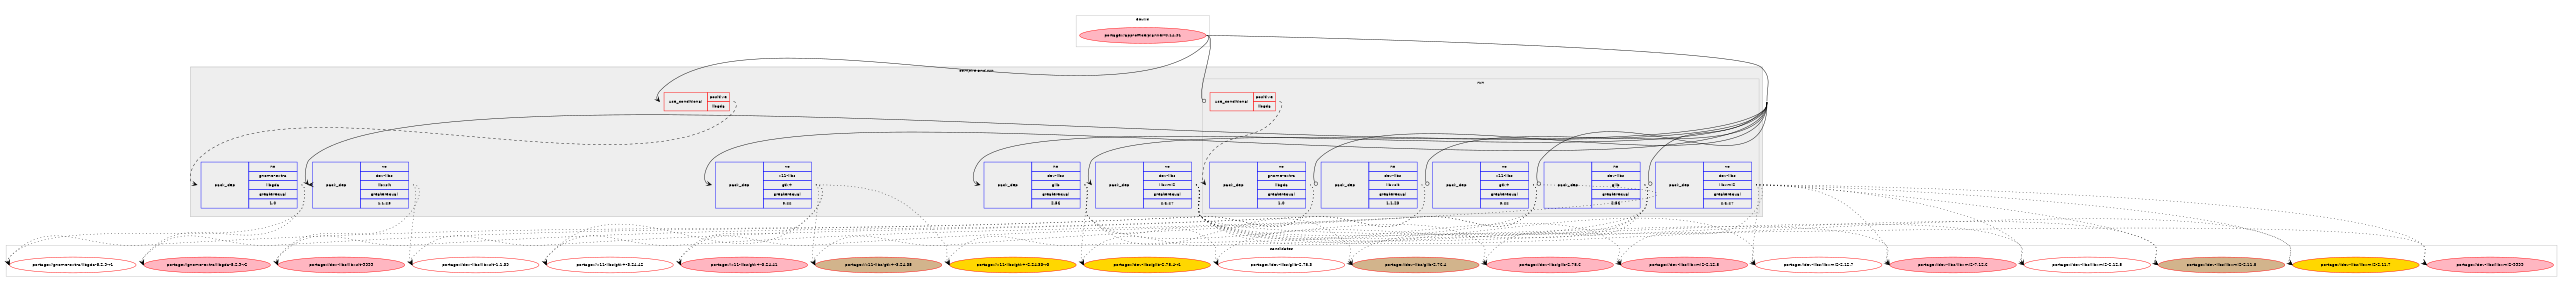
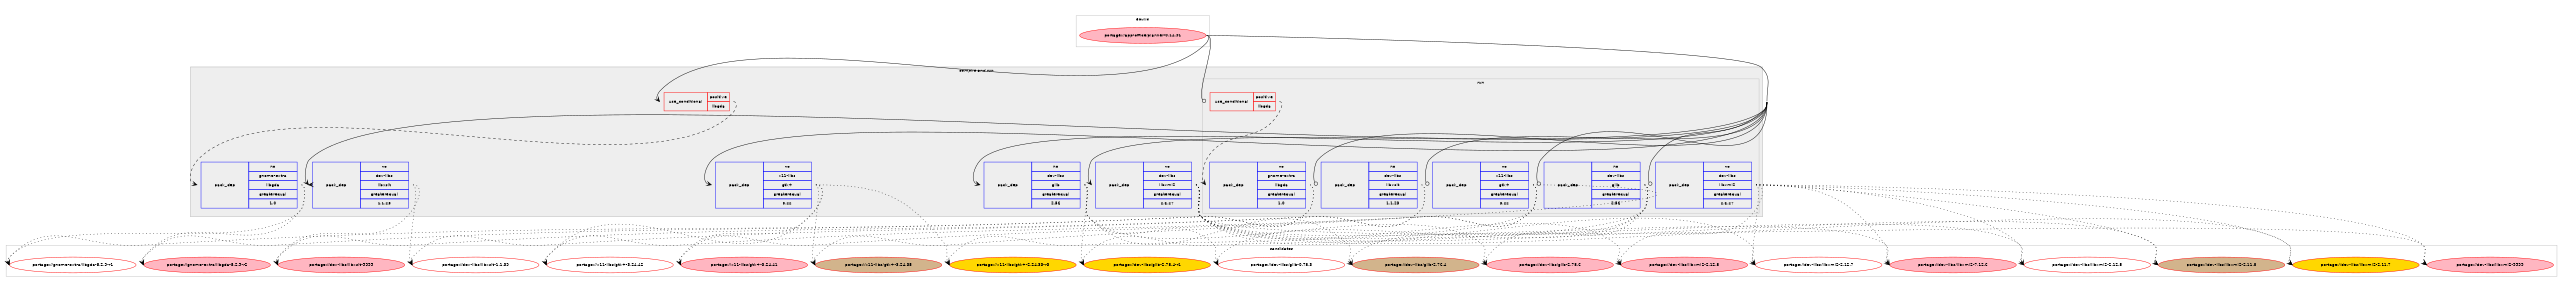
(1282, 265) -> (1282, 265)
